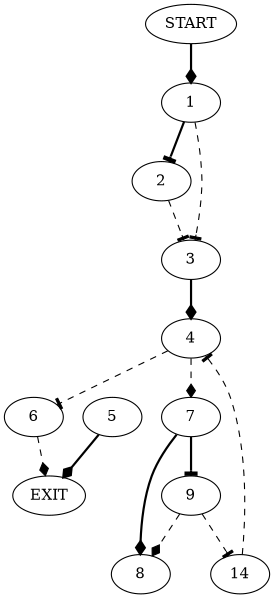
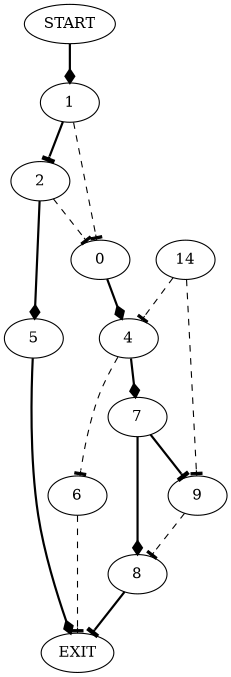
none -> (37, 253)
(191, 260) -> (100, 260)
(191, 371) -> (132, 371)
(40, 450) -> (78, 571)
(170, 529) -> (169, 533)
(214, 533) -> (191, 375)
none -> (110, 611)
